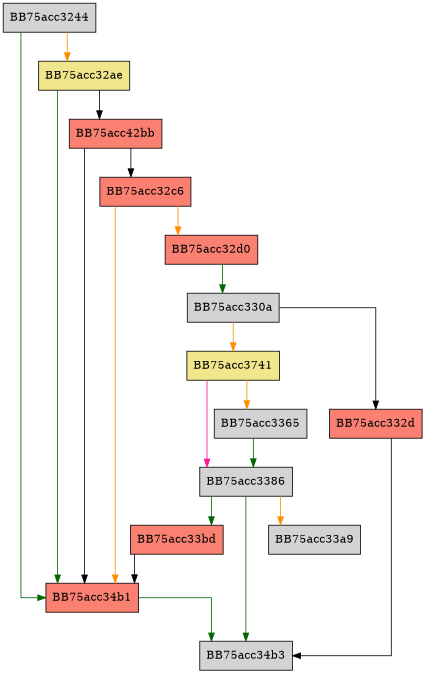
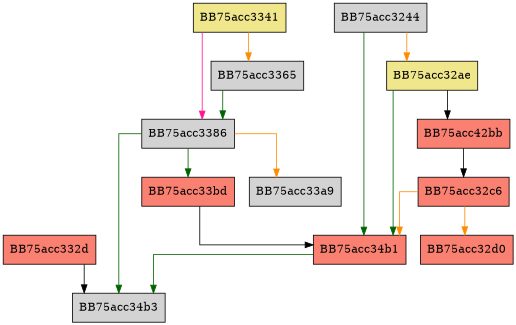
(233, 308) -> none
(85, 362) -> none
(233, 366) -> (240, 18)
